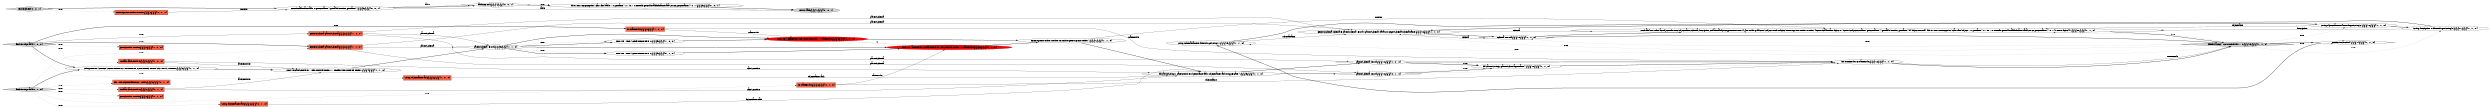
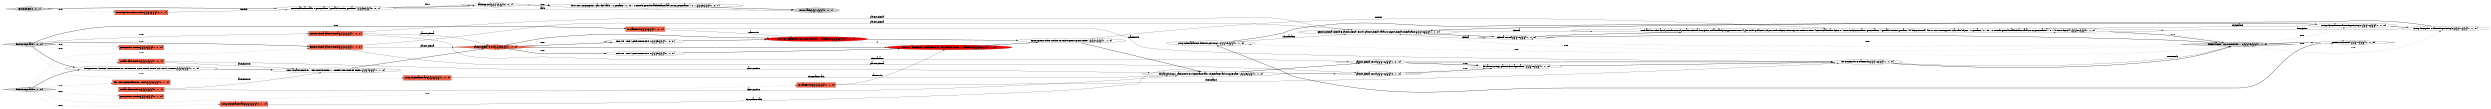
(496, 47) -> (496, 47)
(877, 59) -> (877, 59)
(87, 89) -> none
